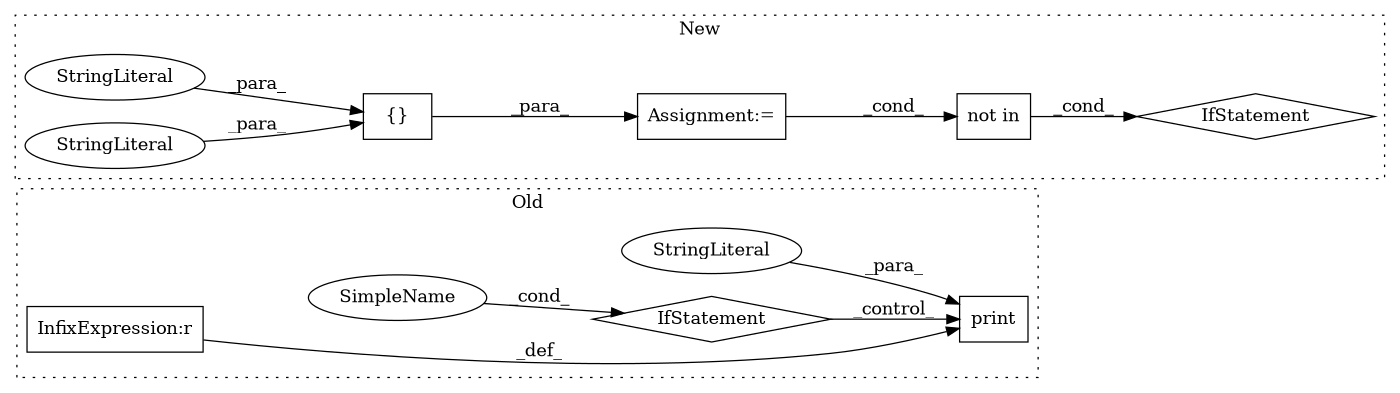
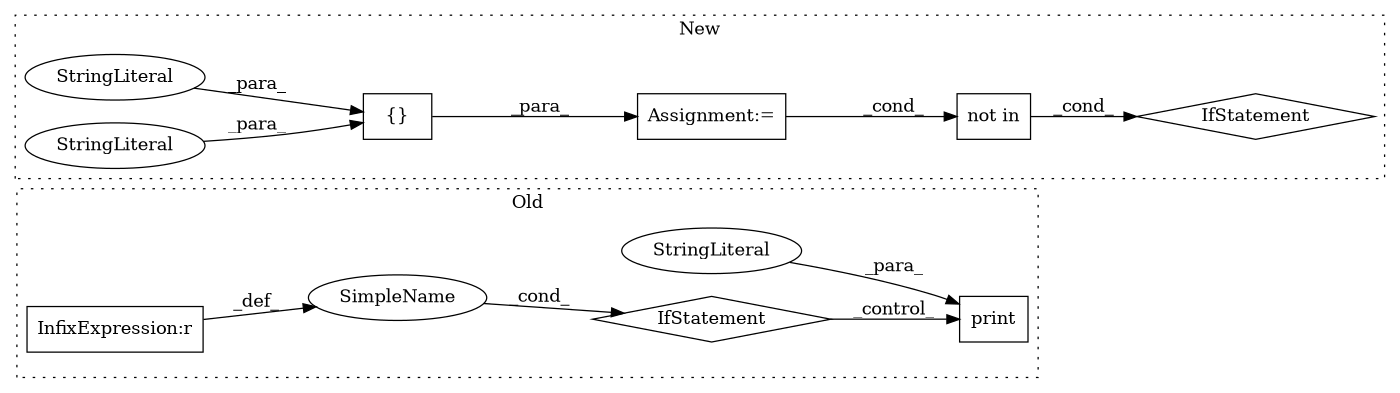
(576, 363) -> (253, 314)
